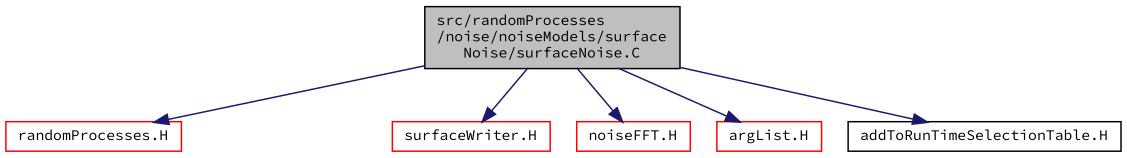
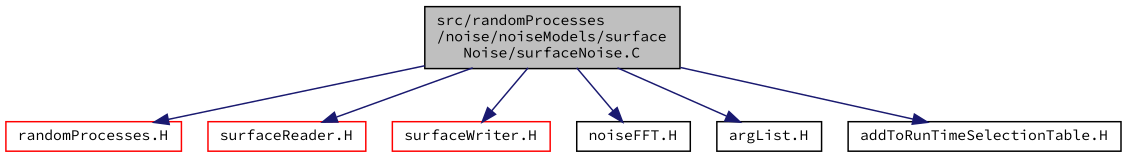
none -> (287, 136)
(634, 136) -> (634, 136)
(769, 136) -> (769, 136)
